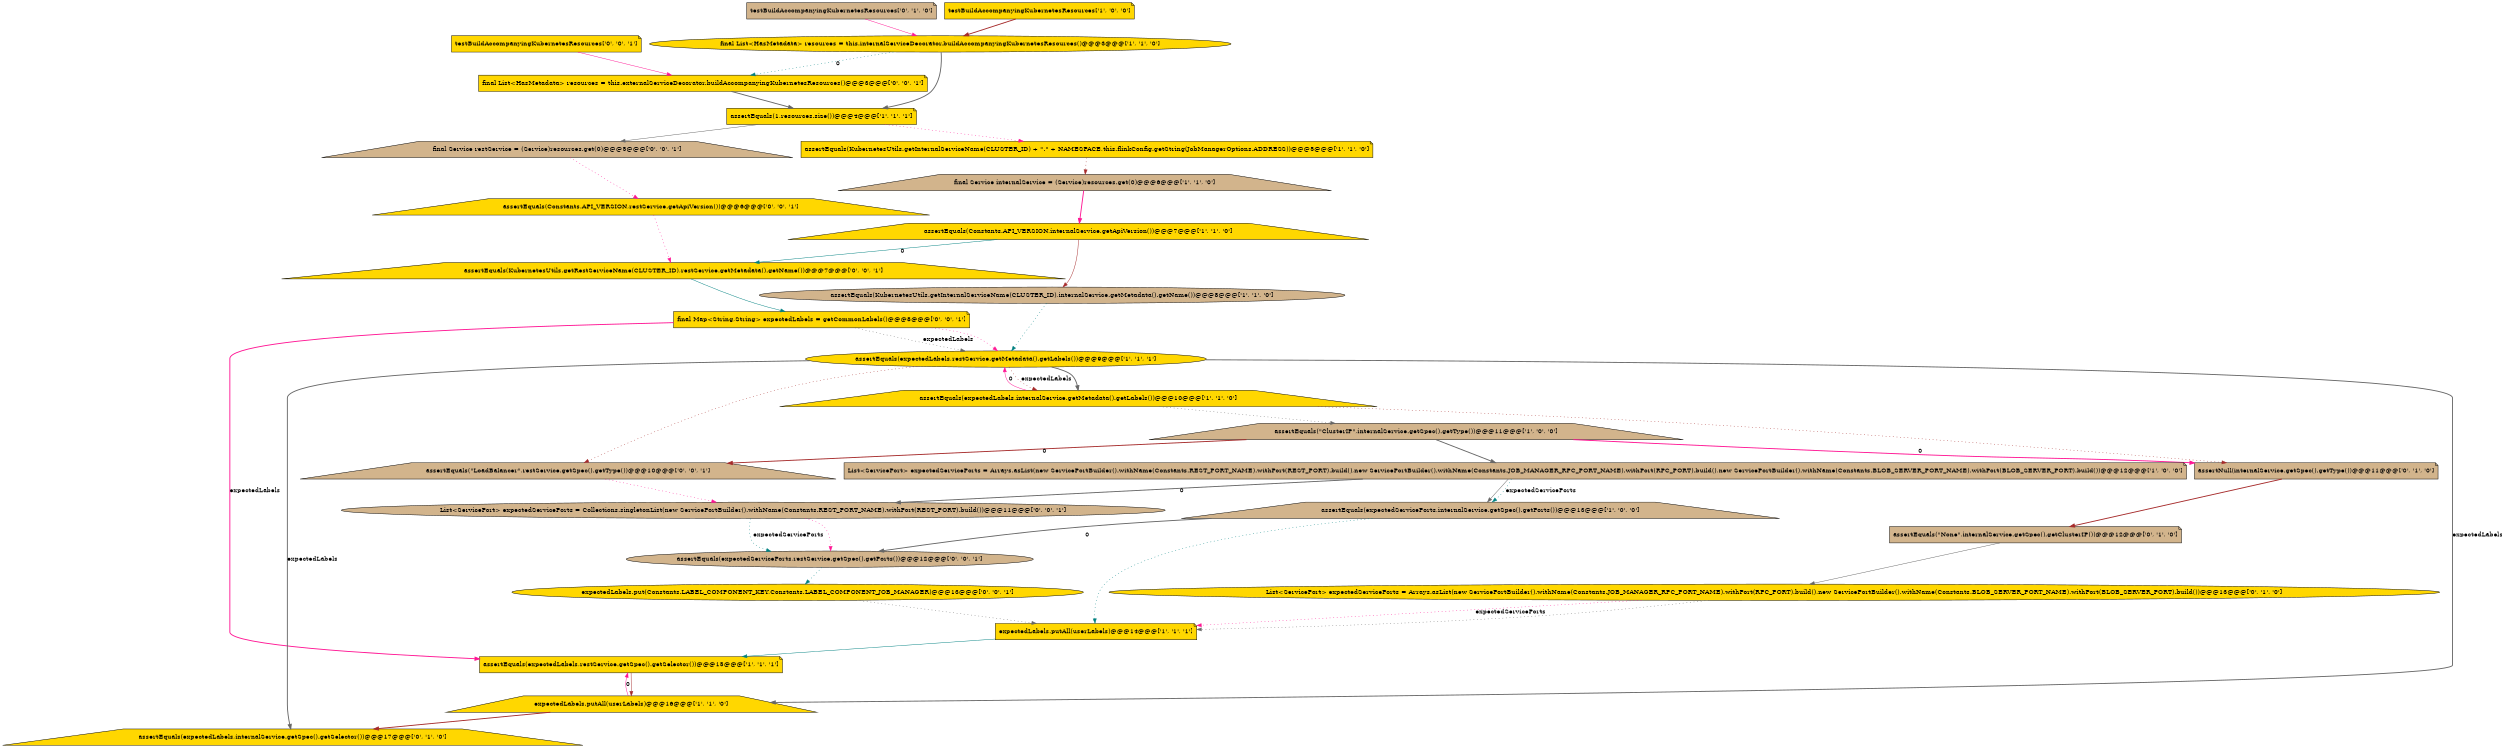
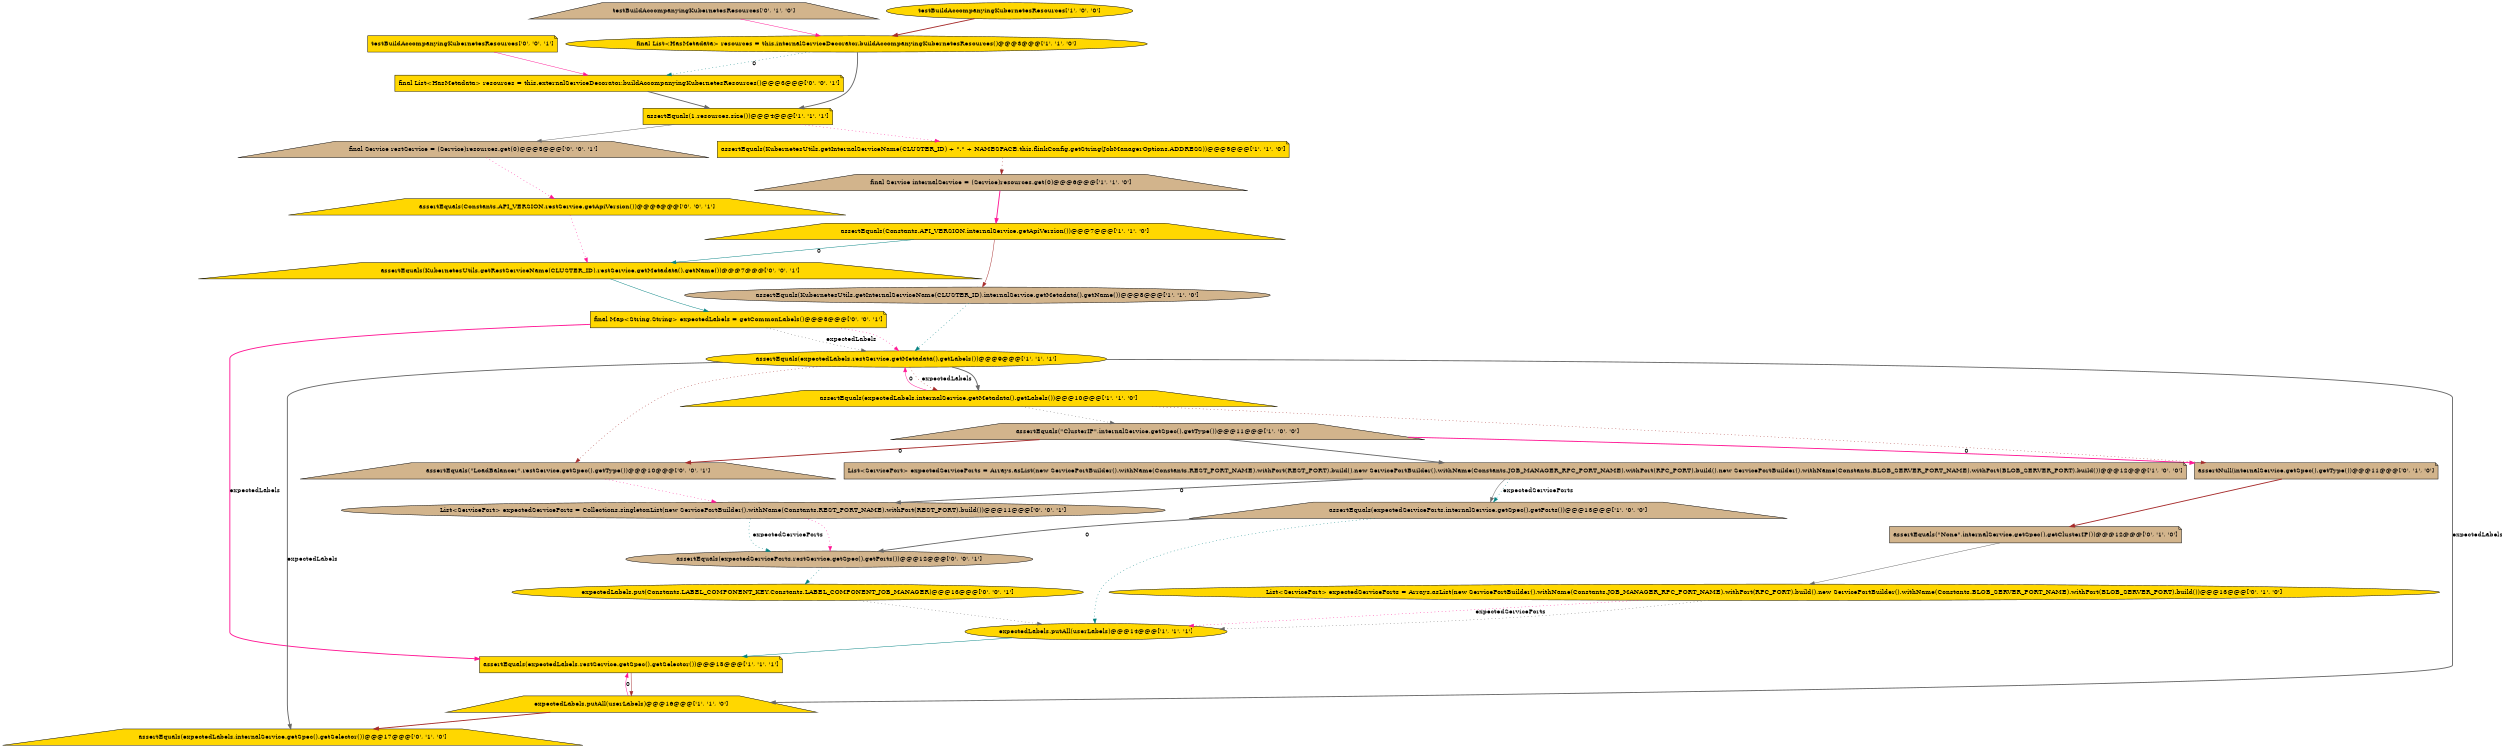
(842, 11) -> (704, 11)
(1039, 11) -> (1010, 11)
(1096, 632) -> (1096, 632)
